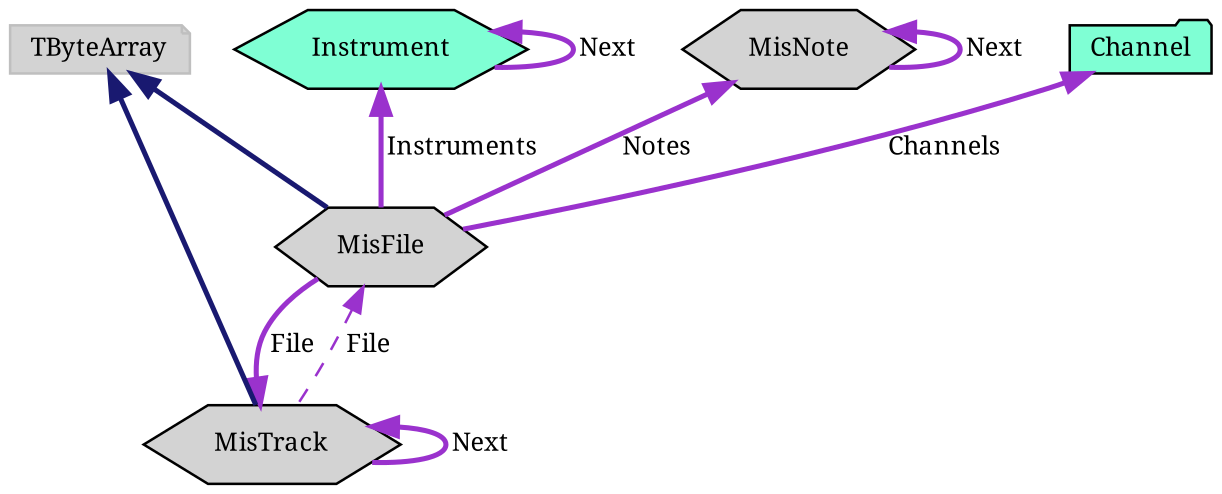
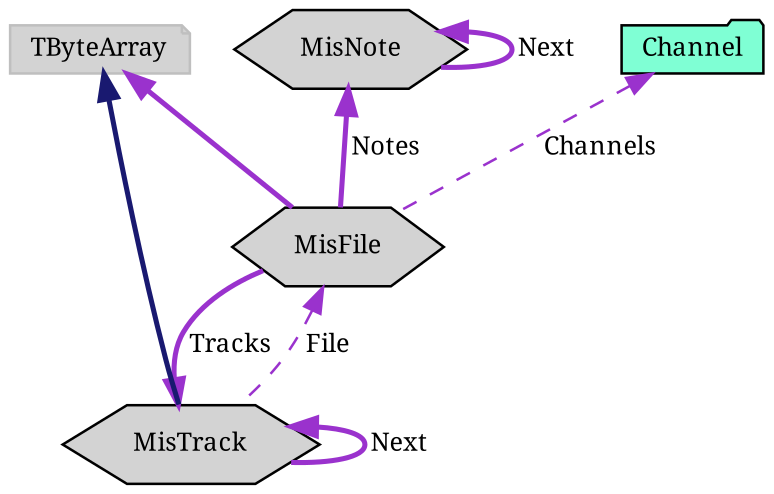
(381, 49) -> none
(240, 148) -> (220, 149)
(766, 164) -> (514, 149)
(290, 346) -> (228, 346)
